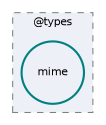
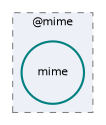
(53, 23) -> (53, 23)
